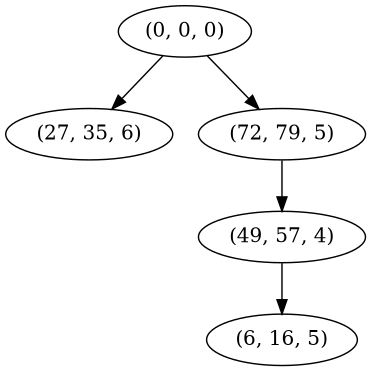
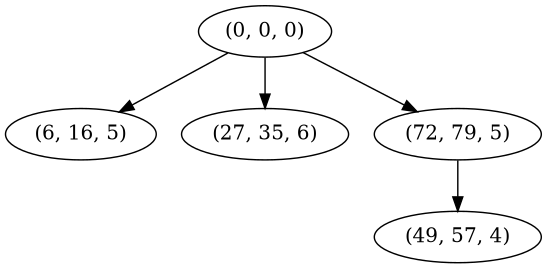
(282, 281) -> (180, 79)
